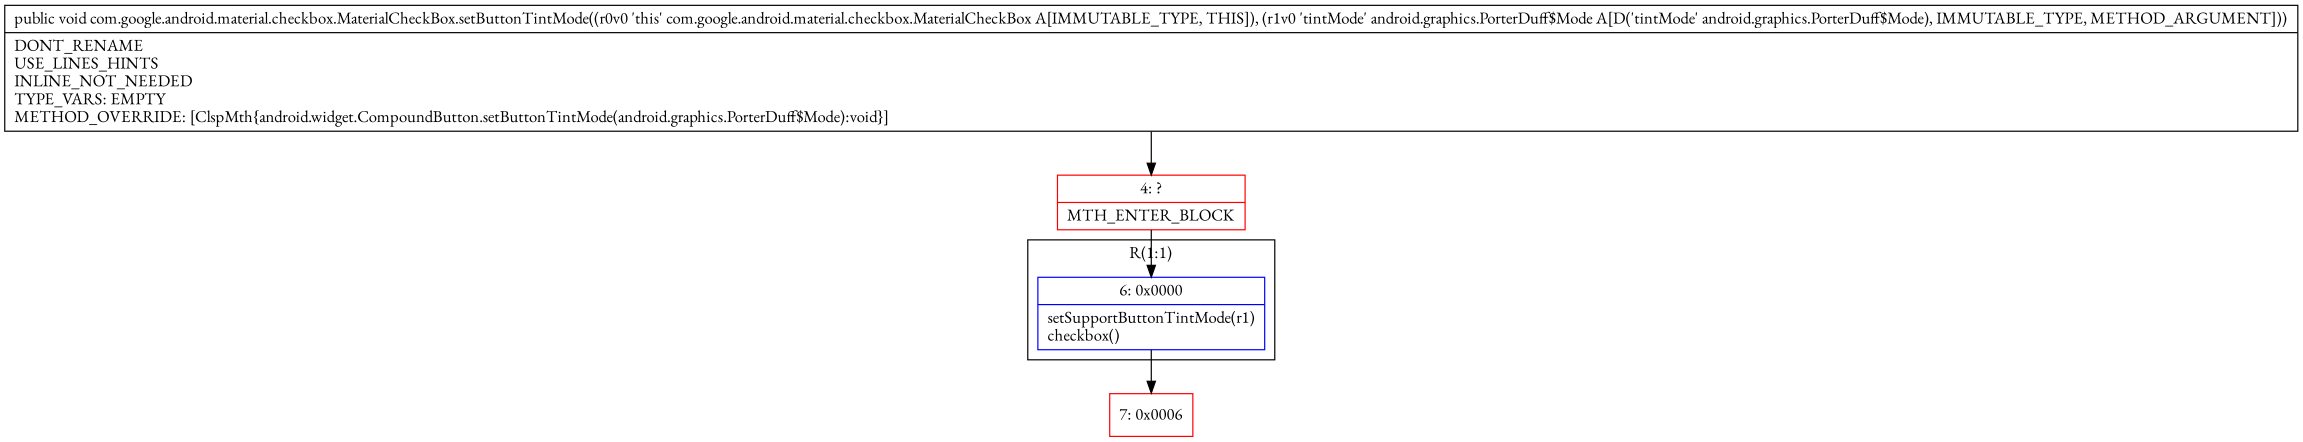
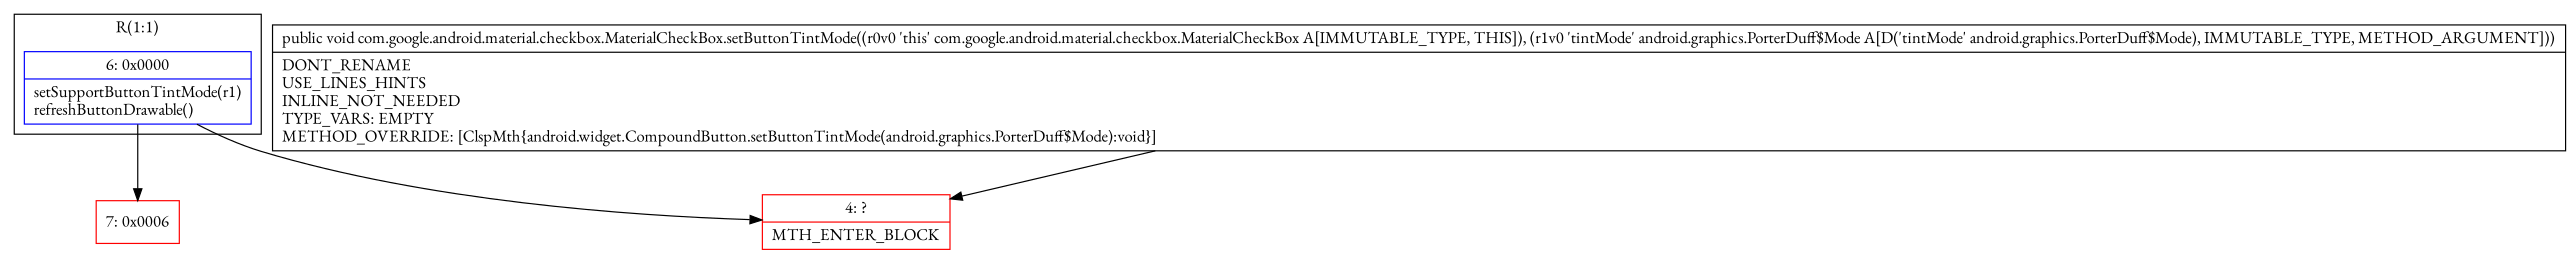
(1151, 247) -> (469, 195)
(1084, 335) -> (114, 110)
